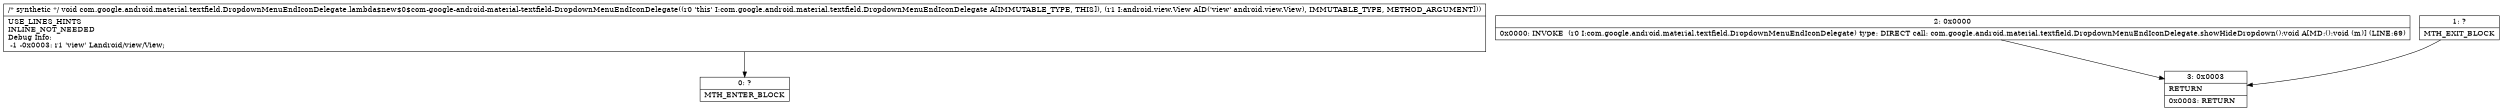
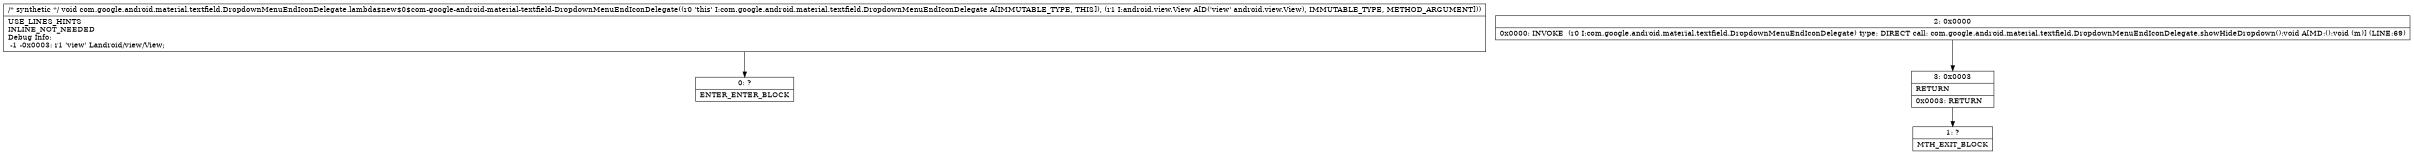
(2348, 70) -> (1953, 114)
(745, 95) -> (745, 95)
